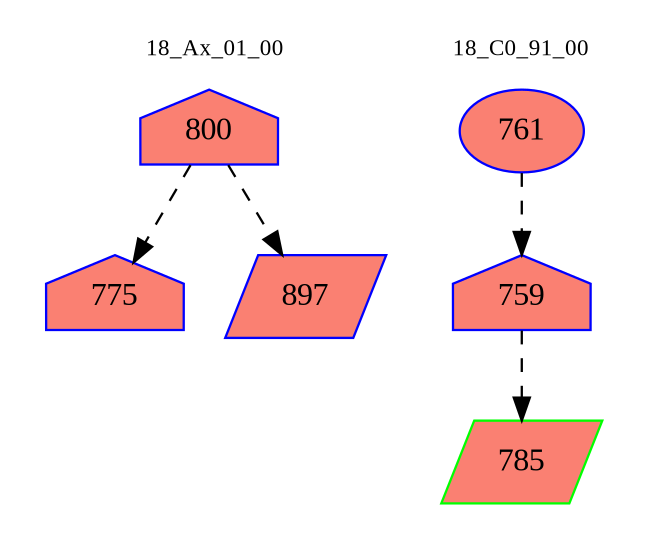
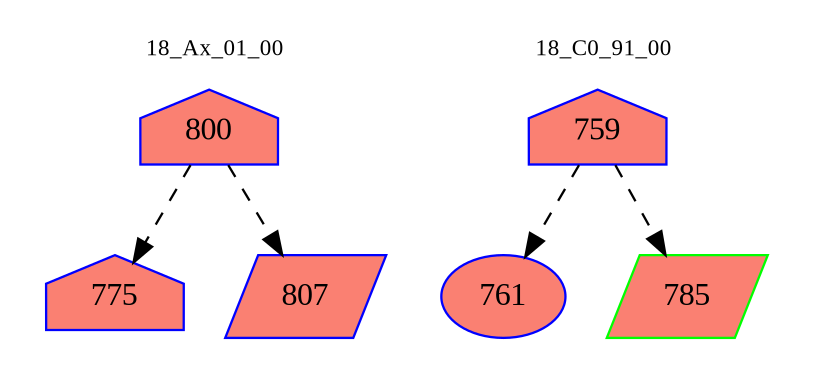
(522, 202) -> (558, 201)
(306, 297) -> (306, 297)
